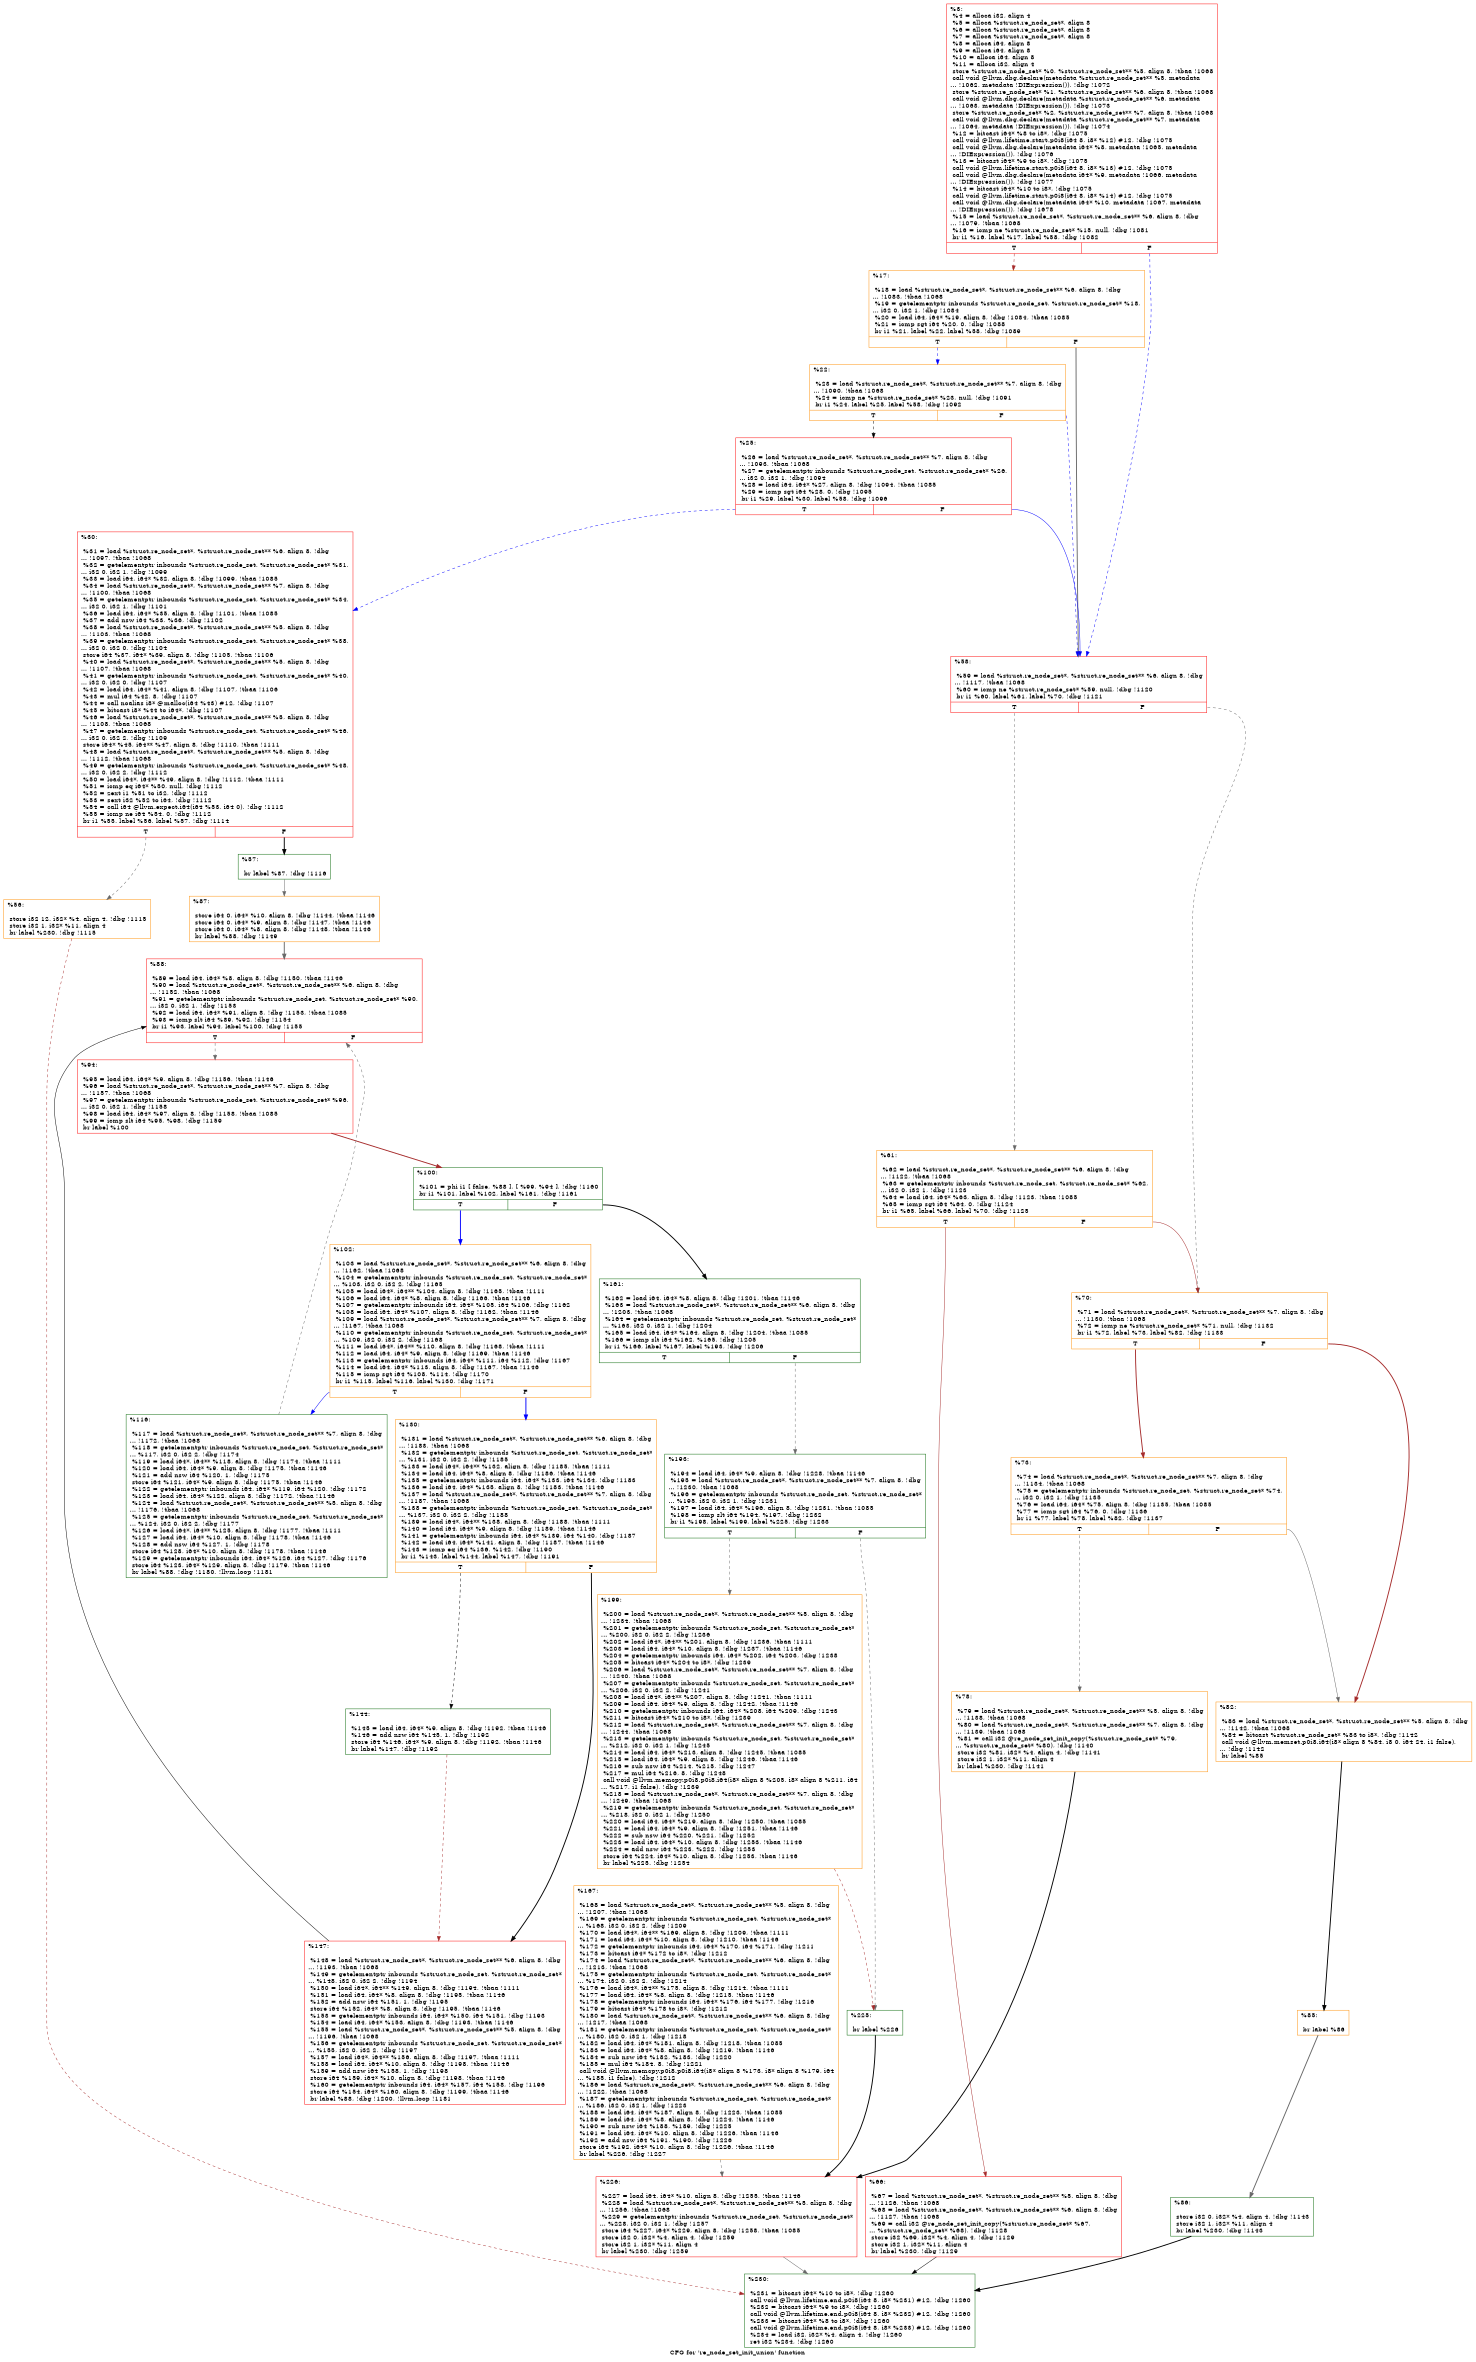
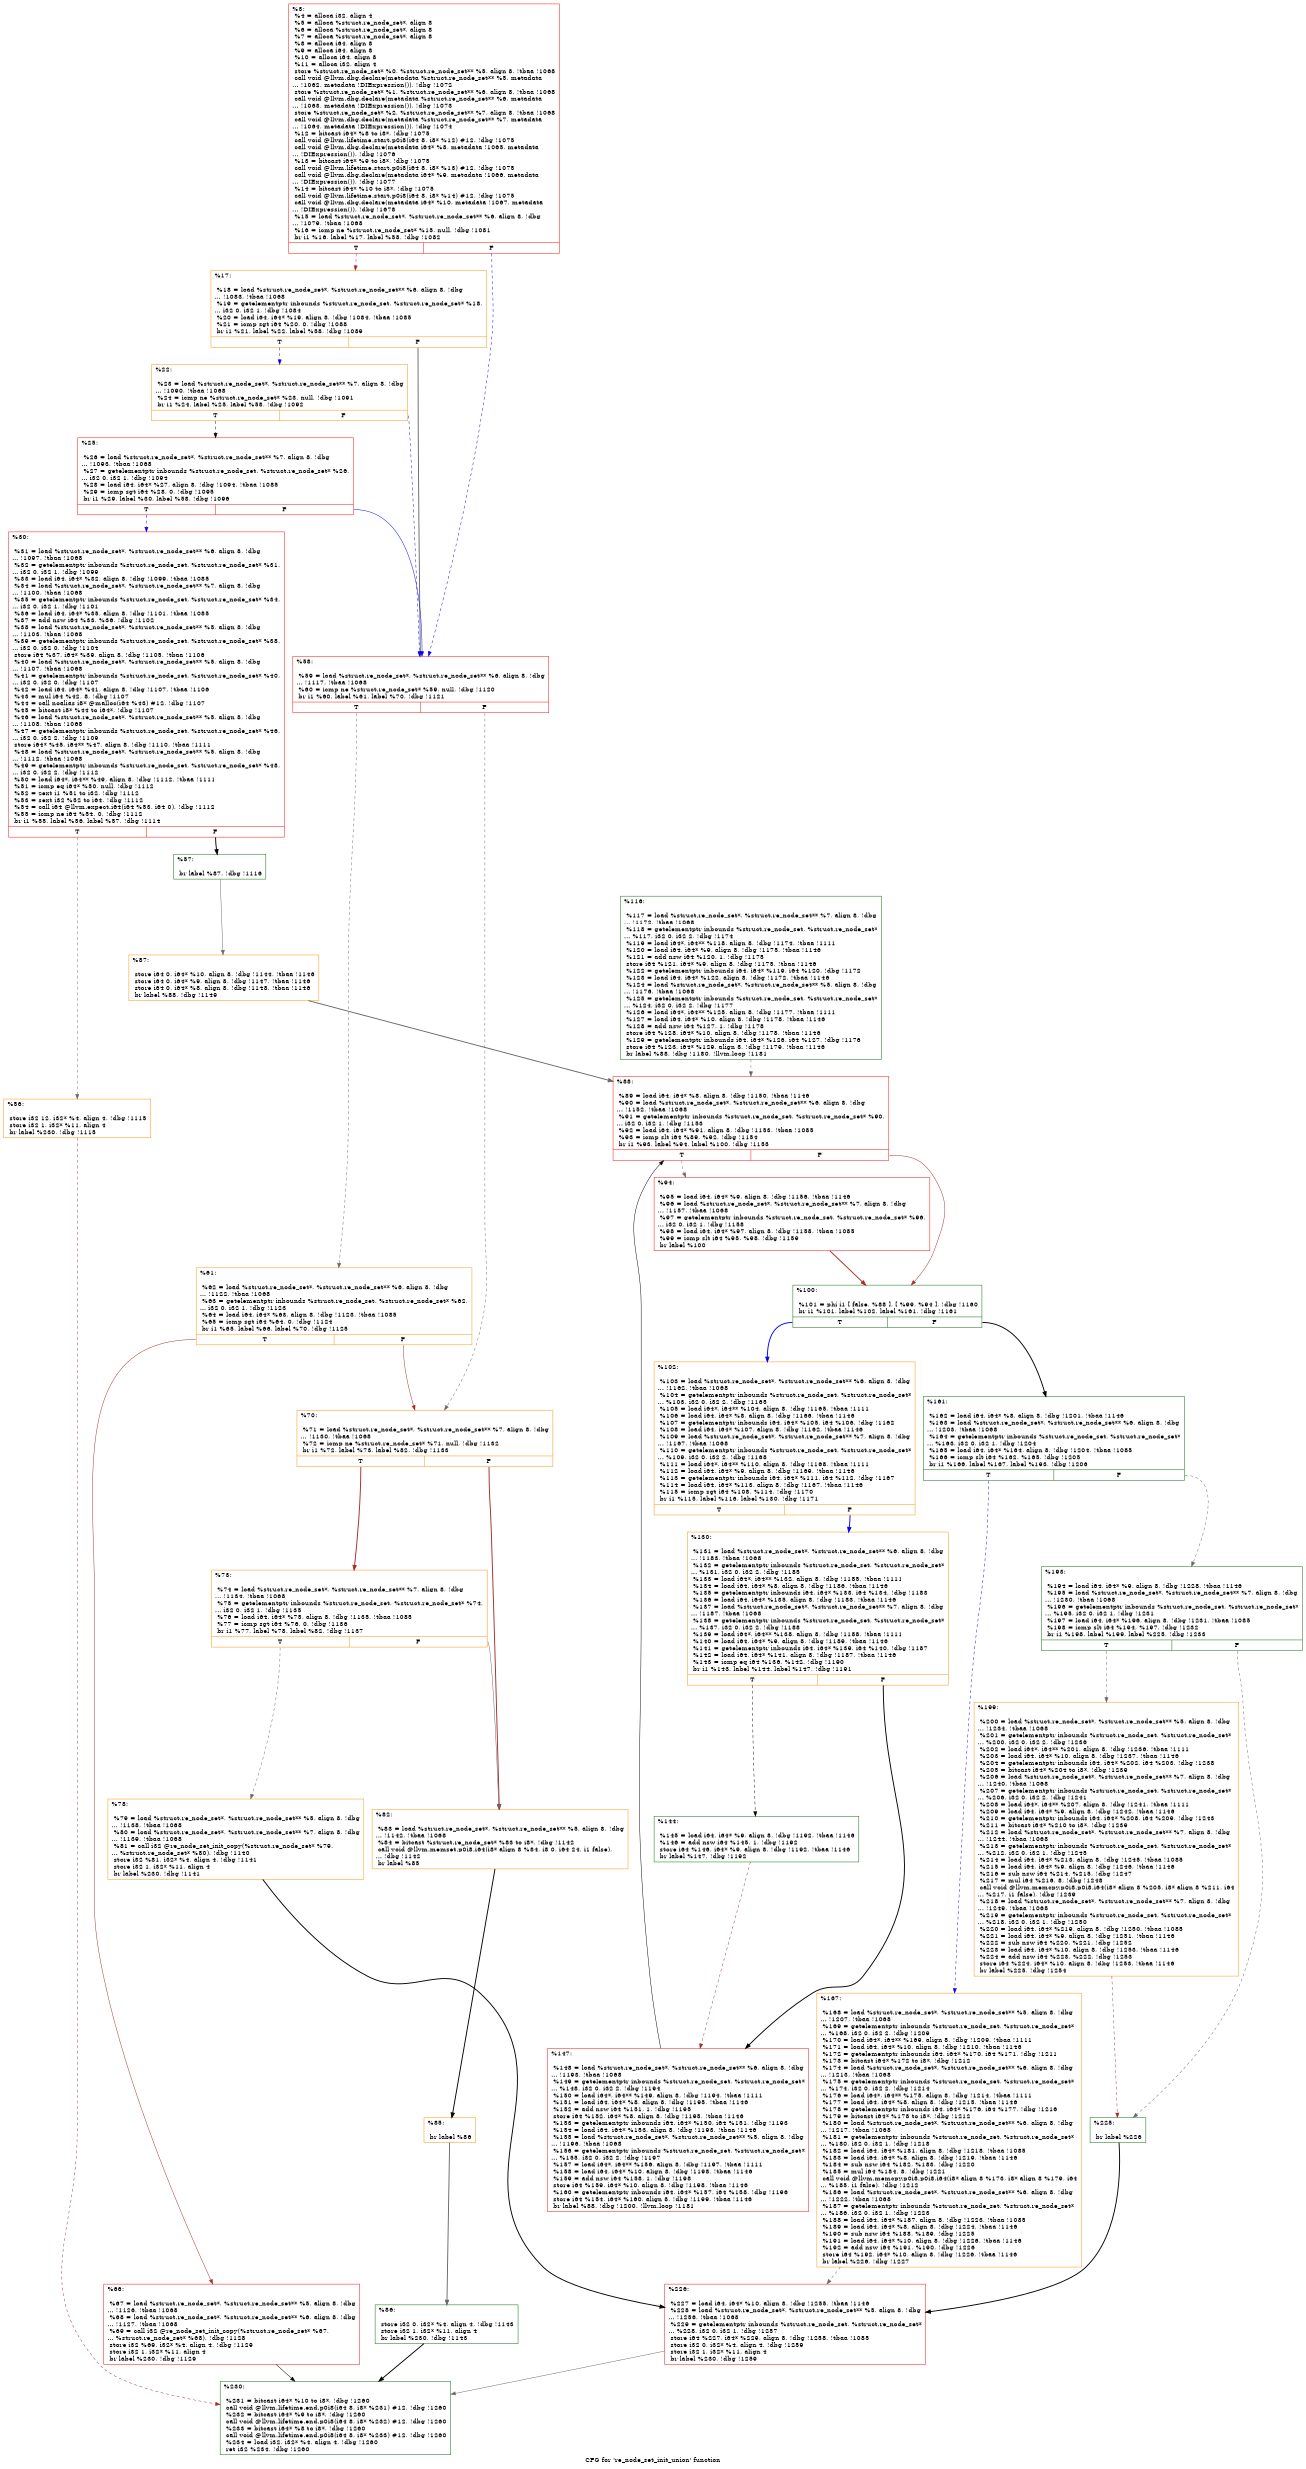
none -> (945, 1206)
(321, 1401) -> none
none -> (968, 1734)
